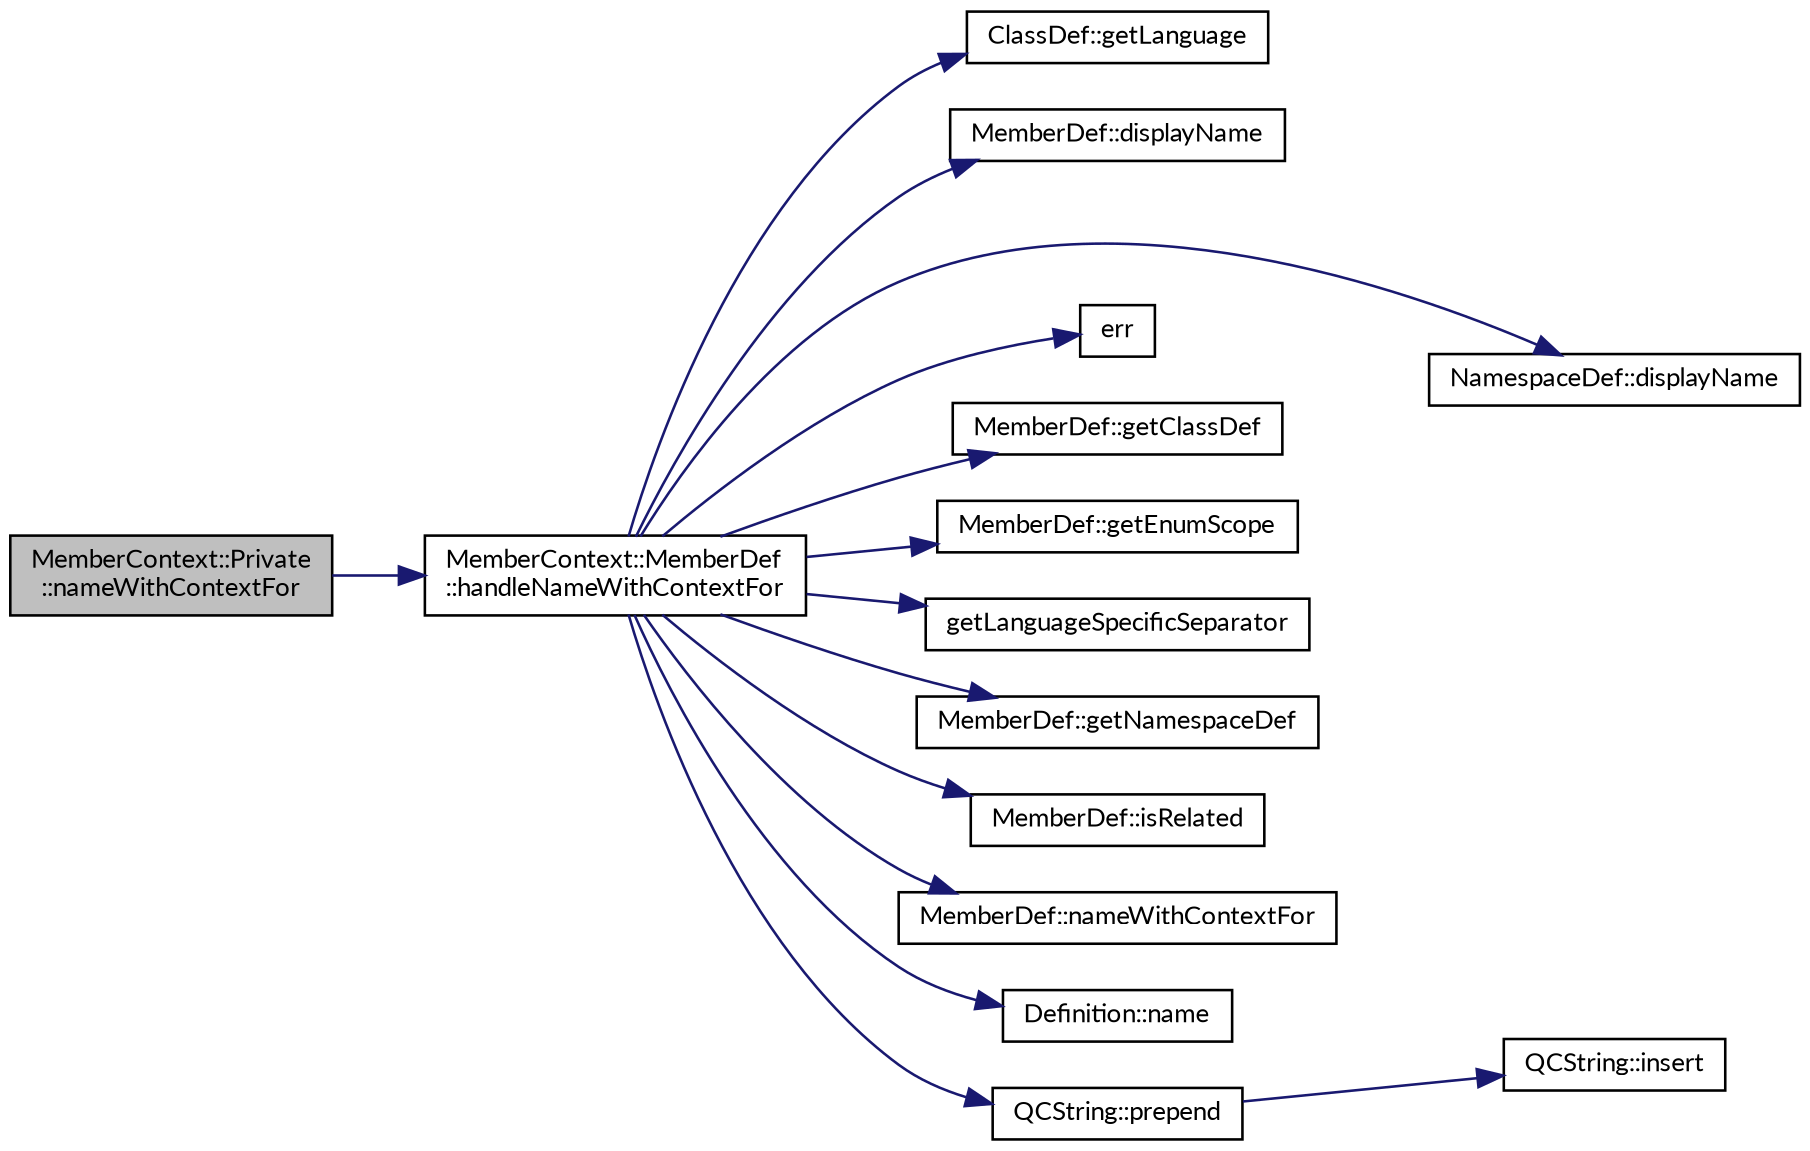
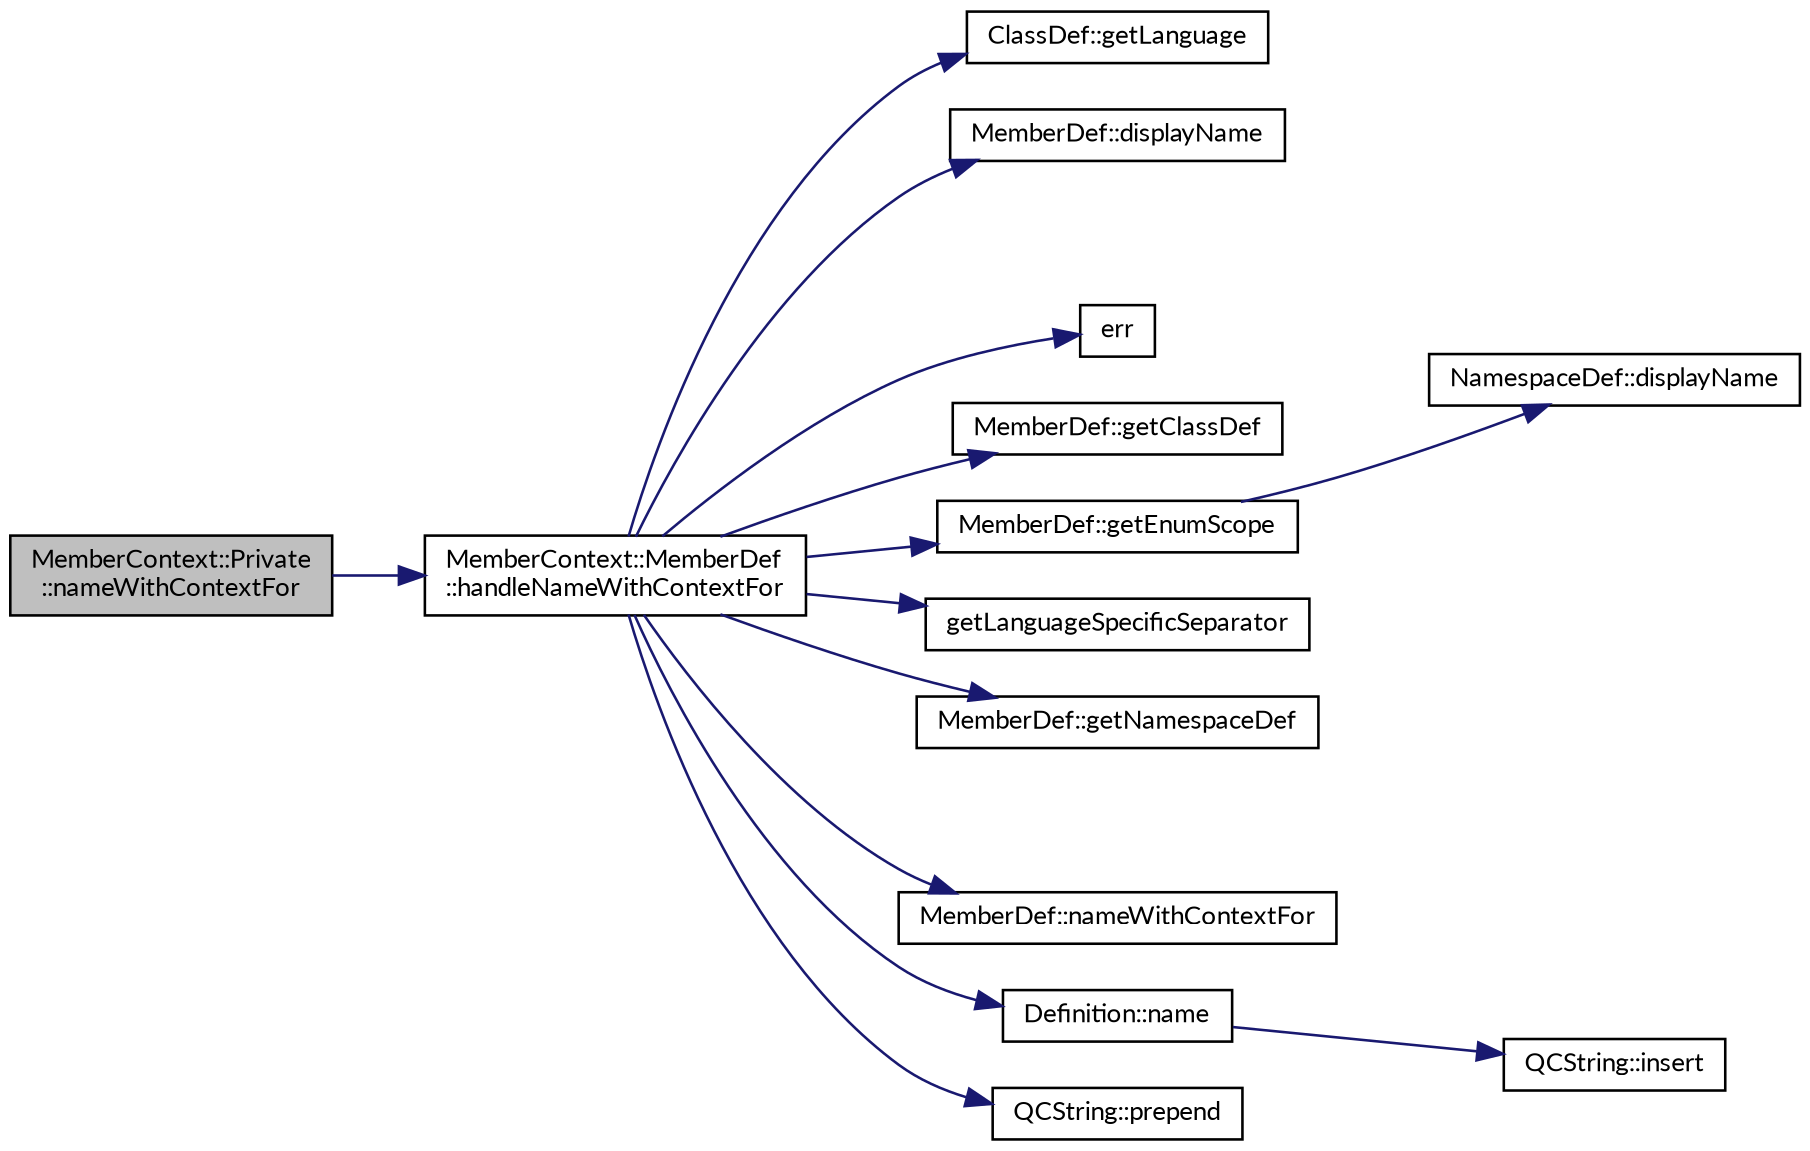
(1039, 248) -> (1385, 463)
(1118, 820) -> none
(1360, 1090) -> (1355, 1039)
